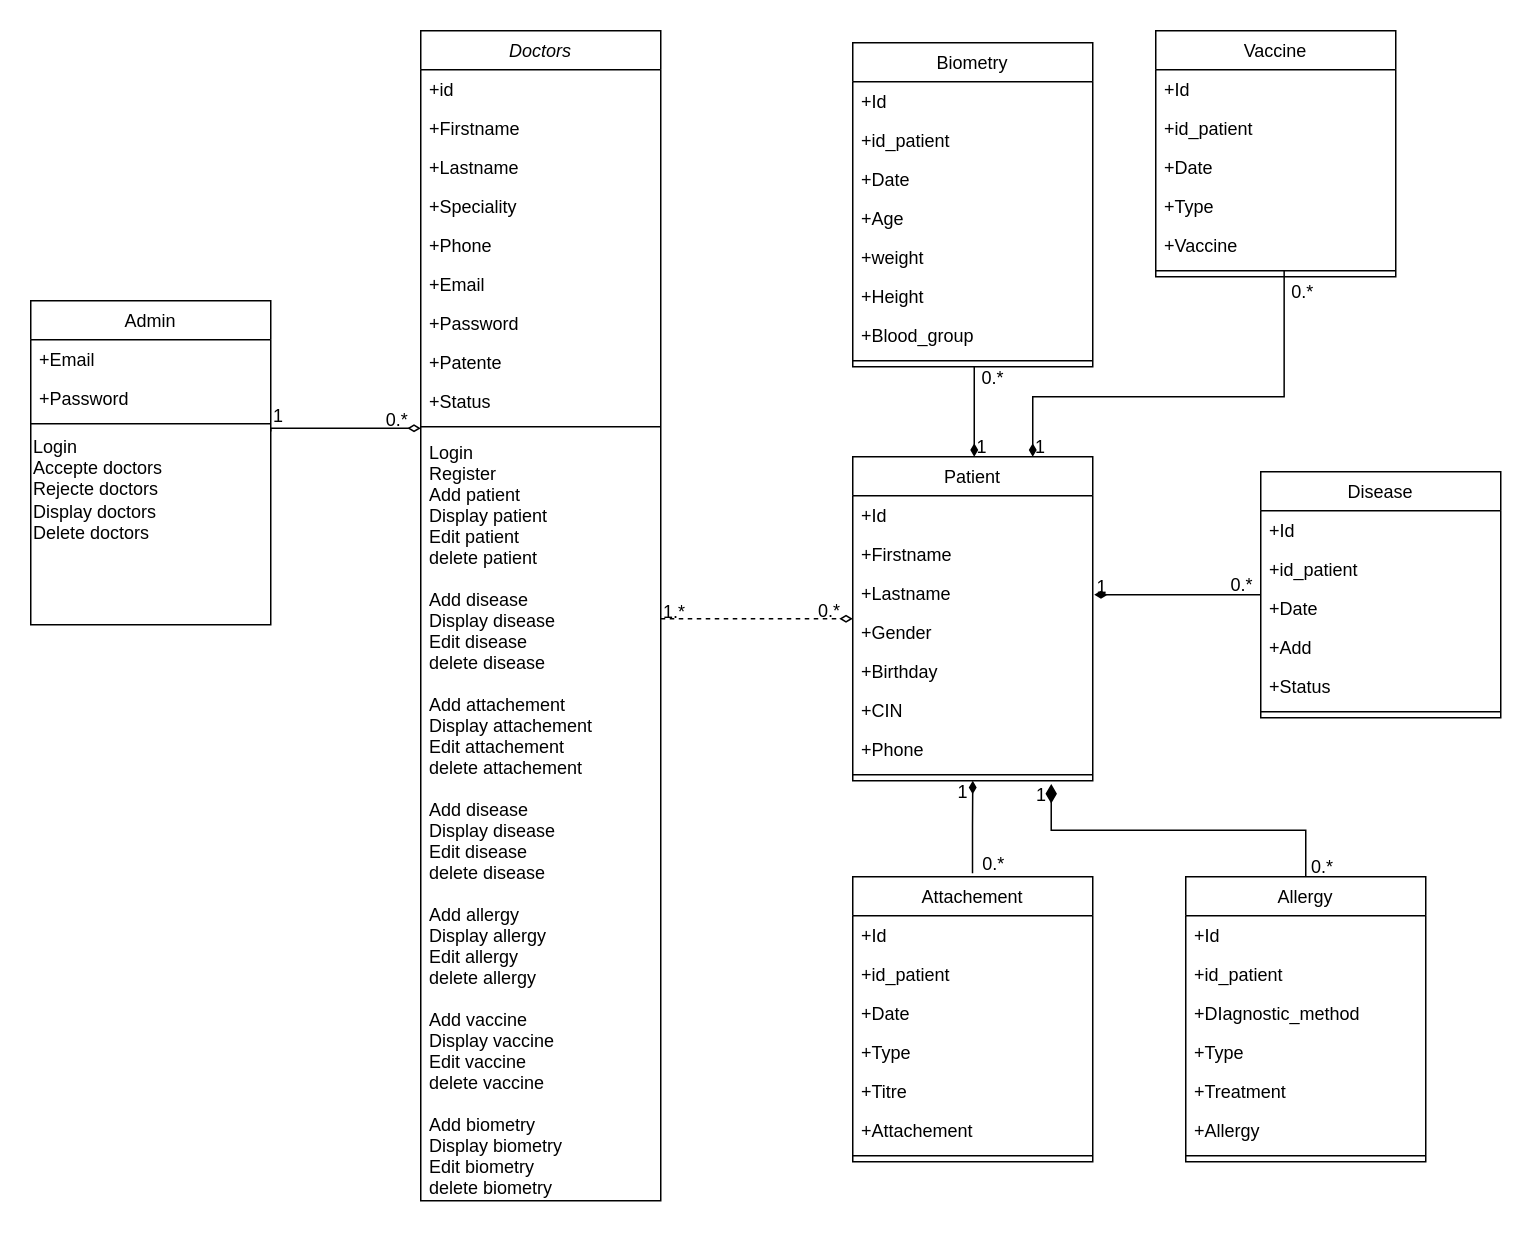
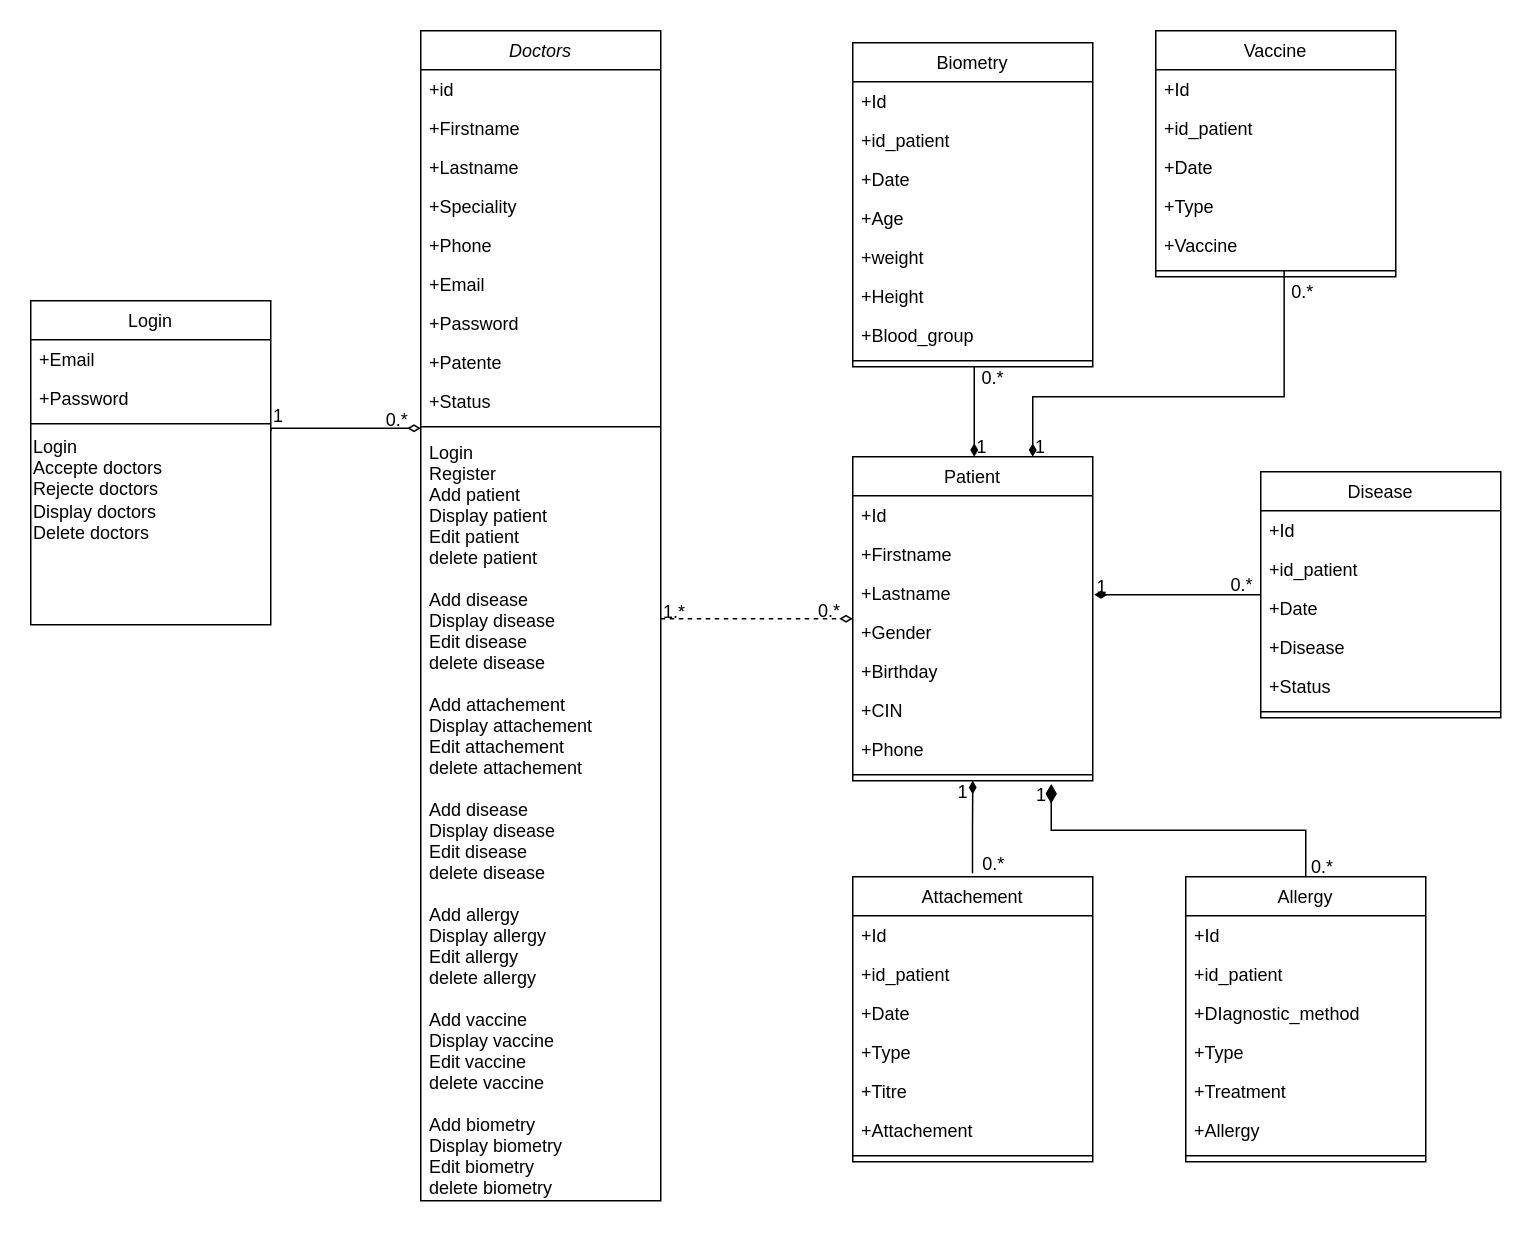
(150, 321) -> (150, 321)
(1289, 648) -> (1307, 648)
